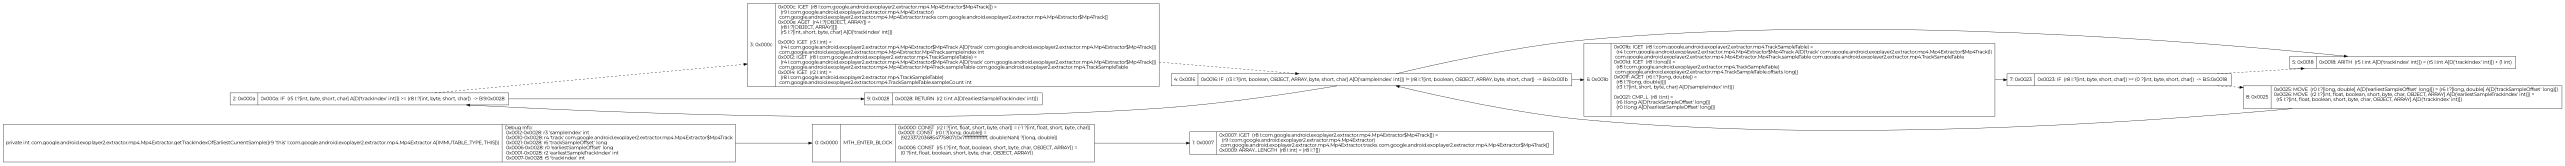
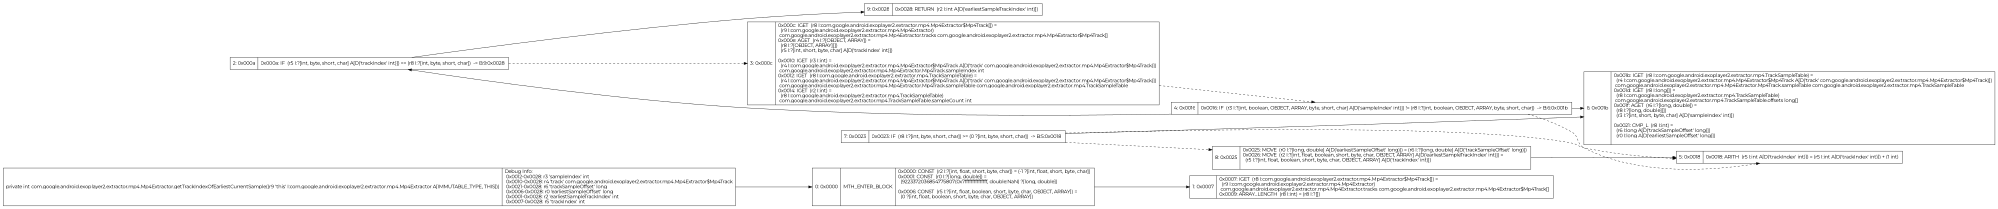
(1869, 30) -> (1635, 165)
(1999, 80) -> (1323, 126)
(1844, 130) -> (1598, 157)
